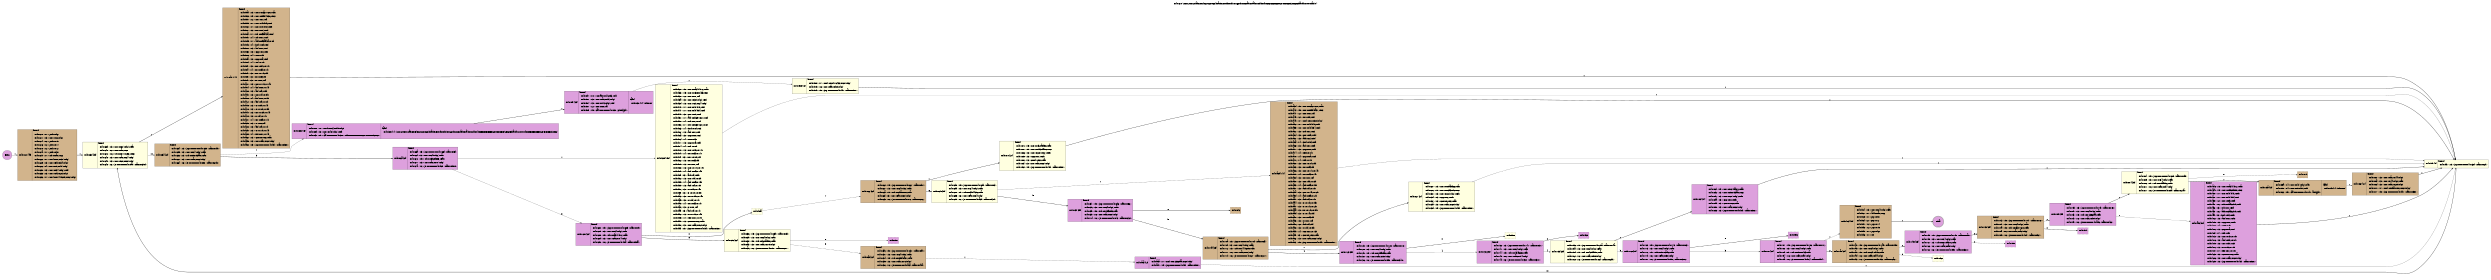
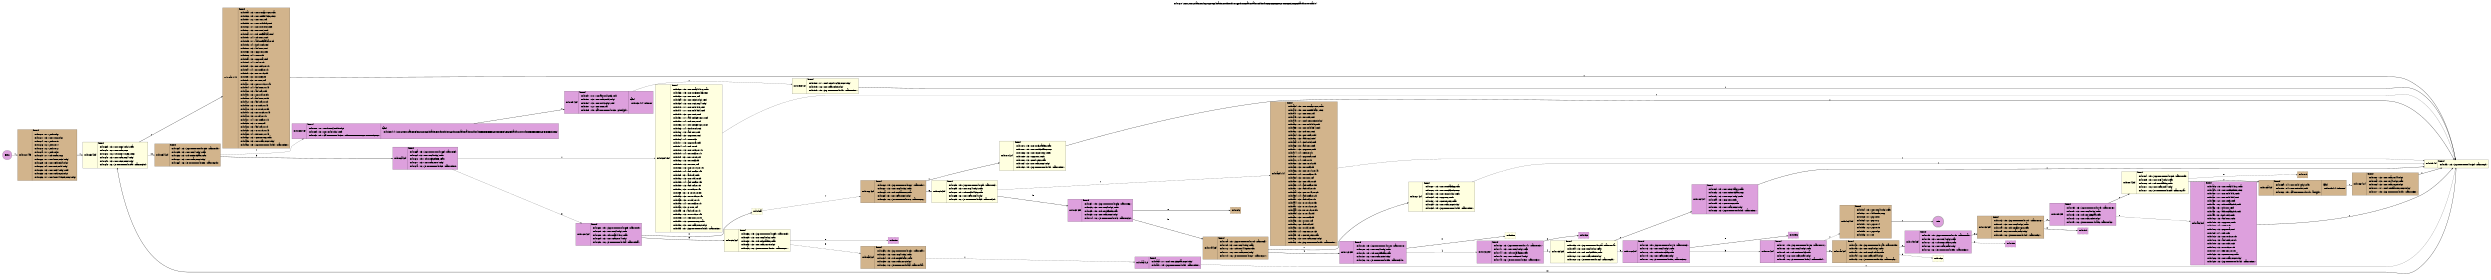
(1938, 222) -> (1938, 222)
